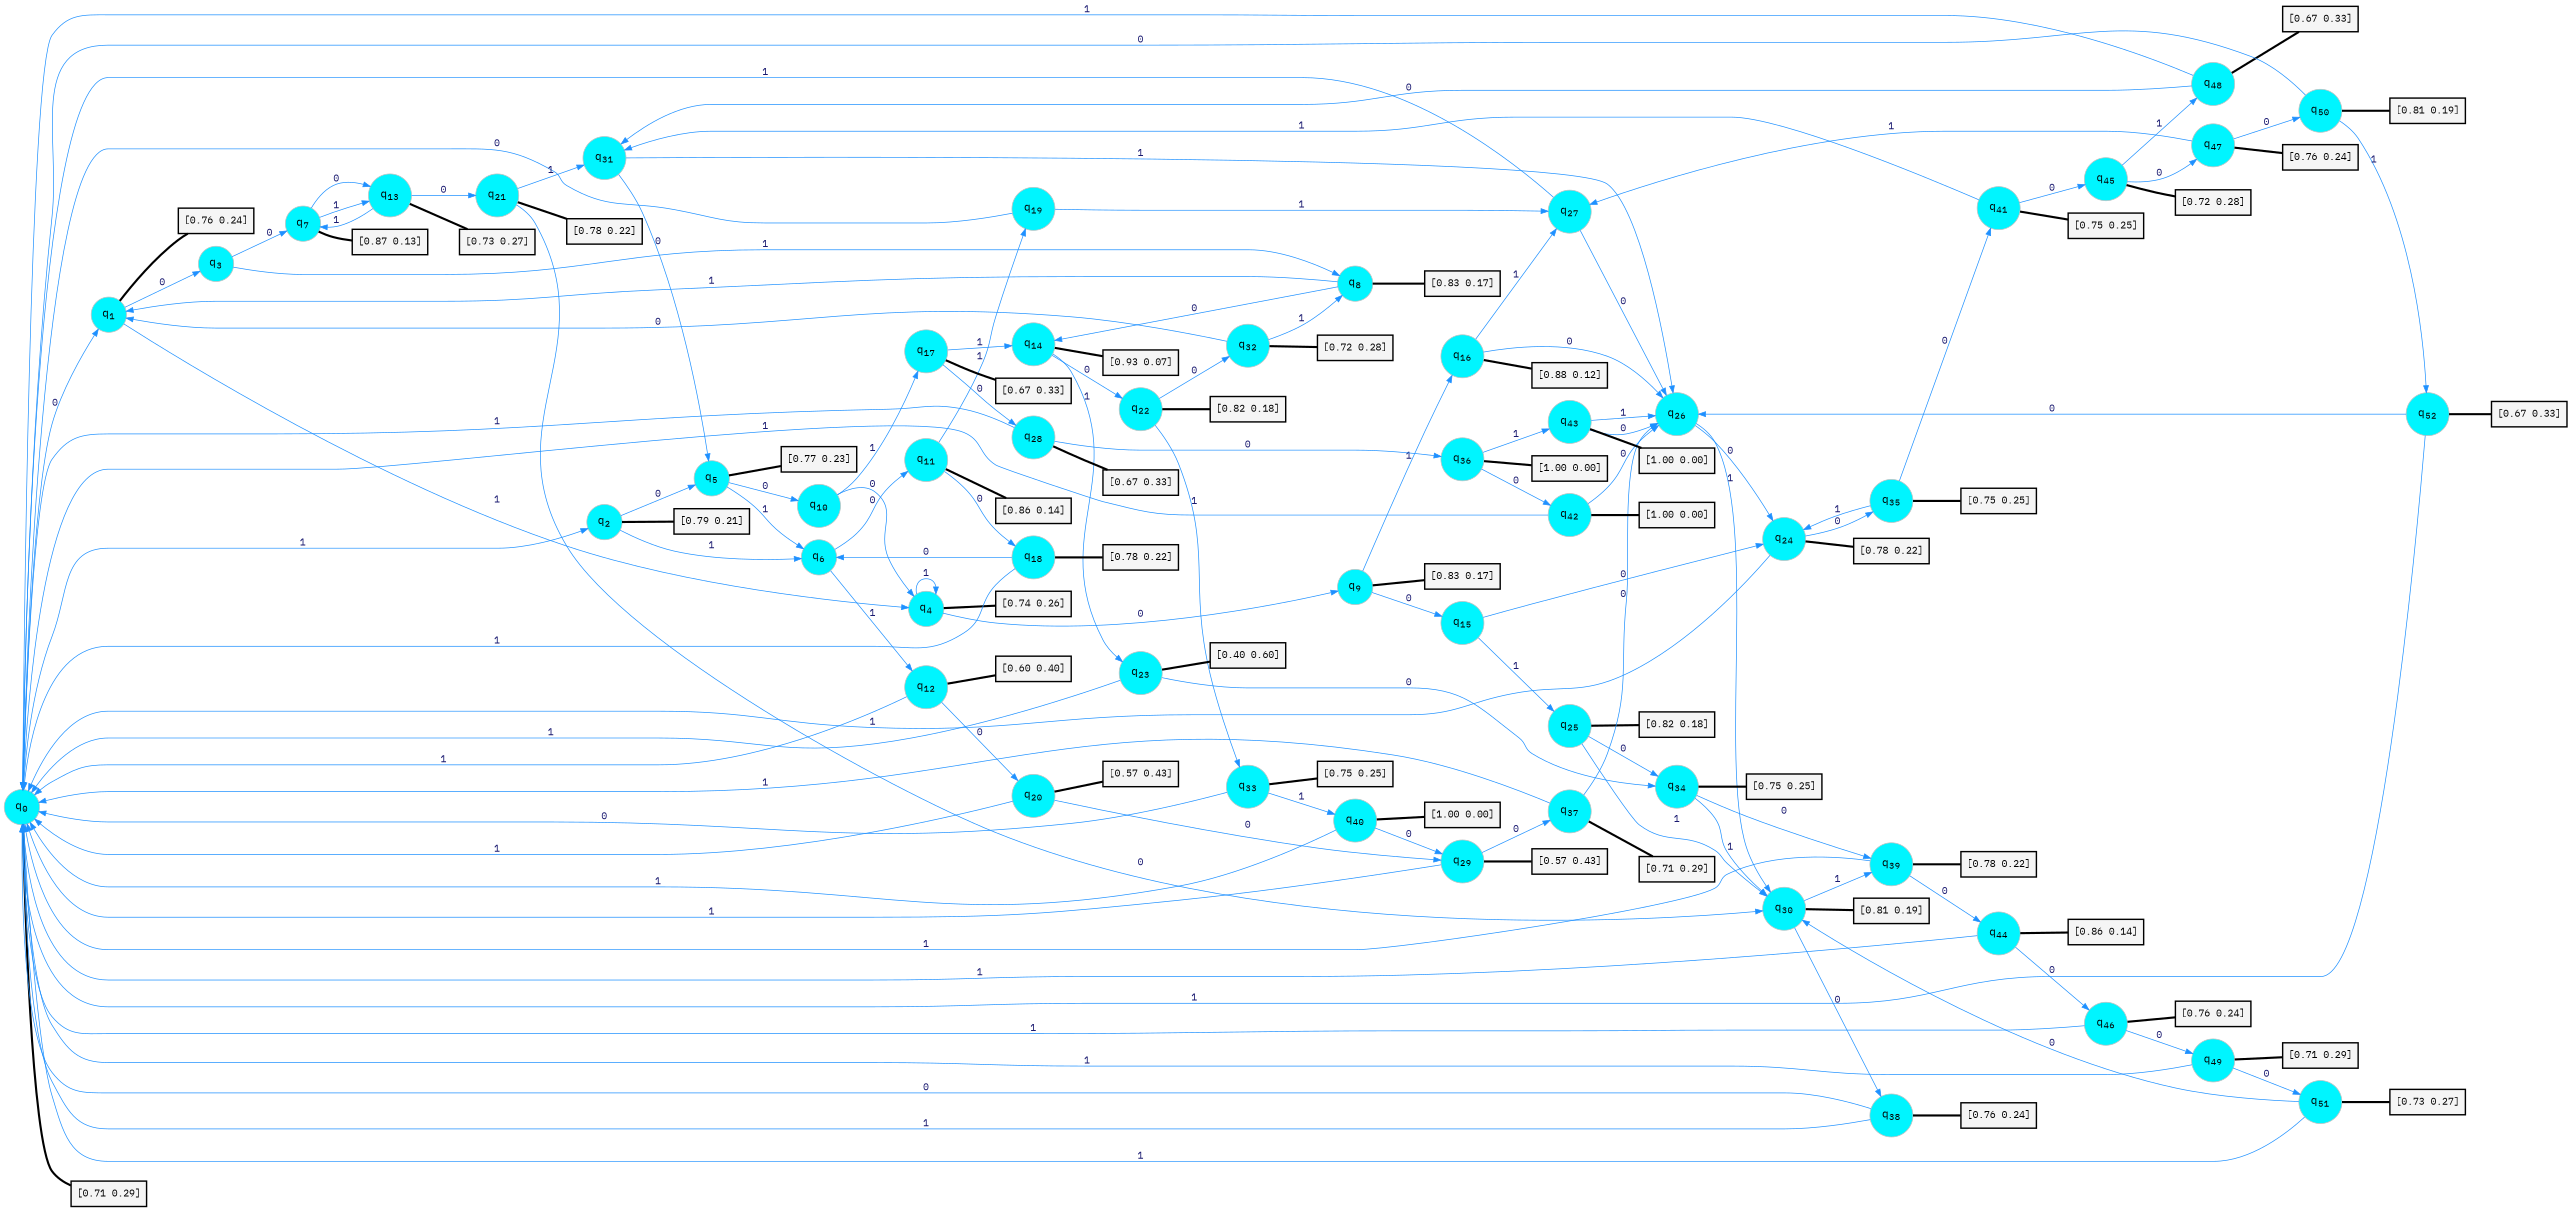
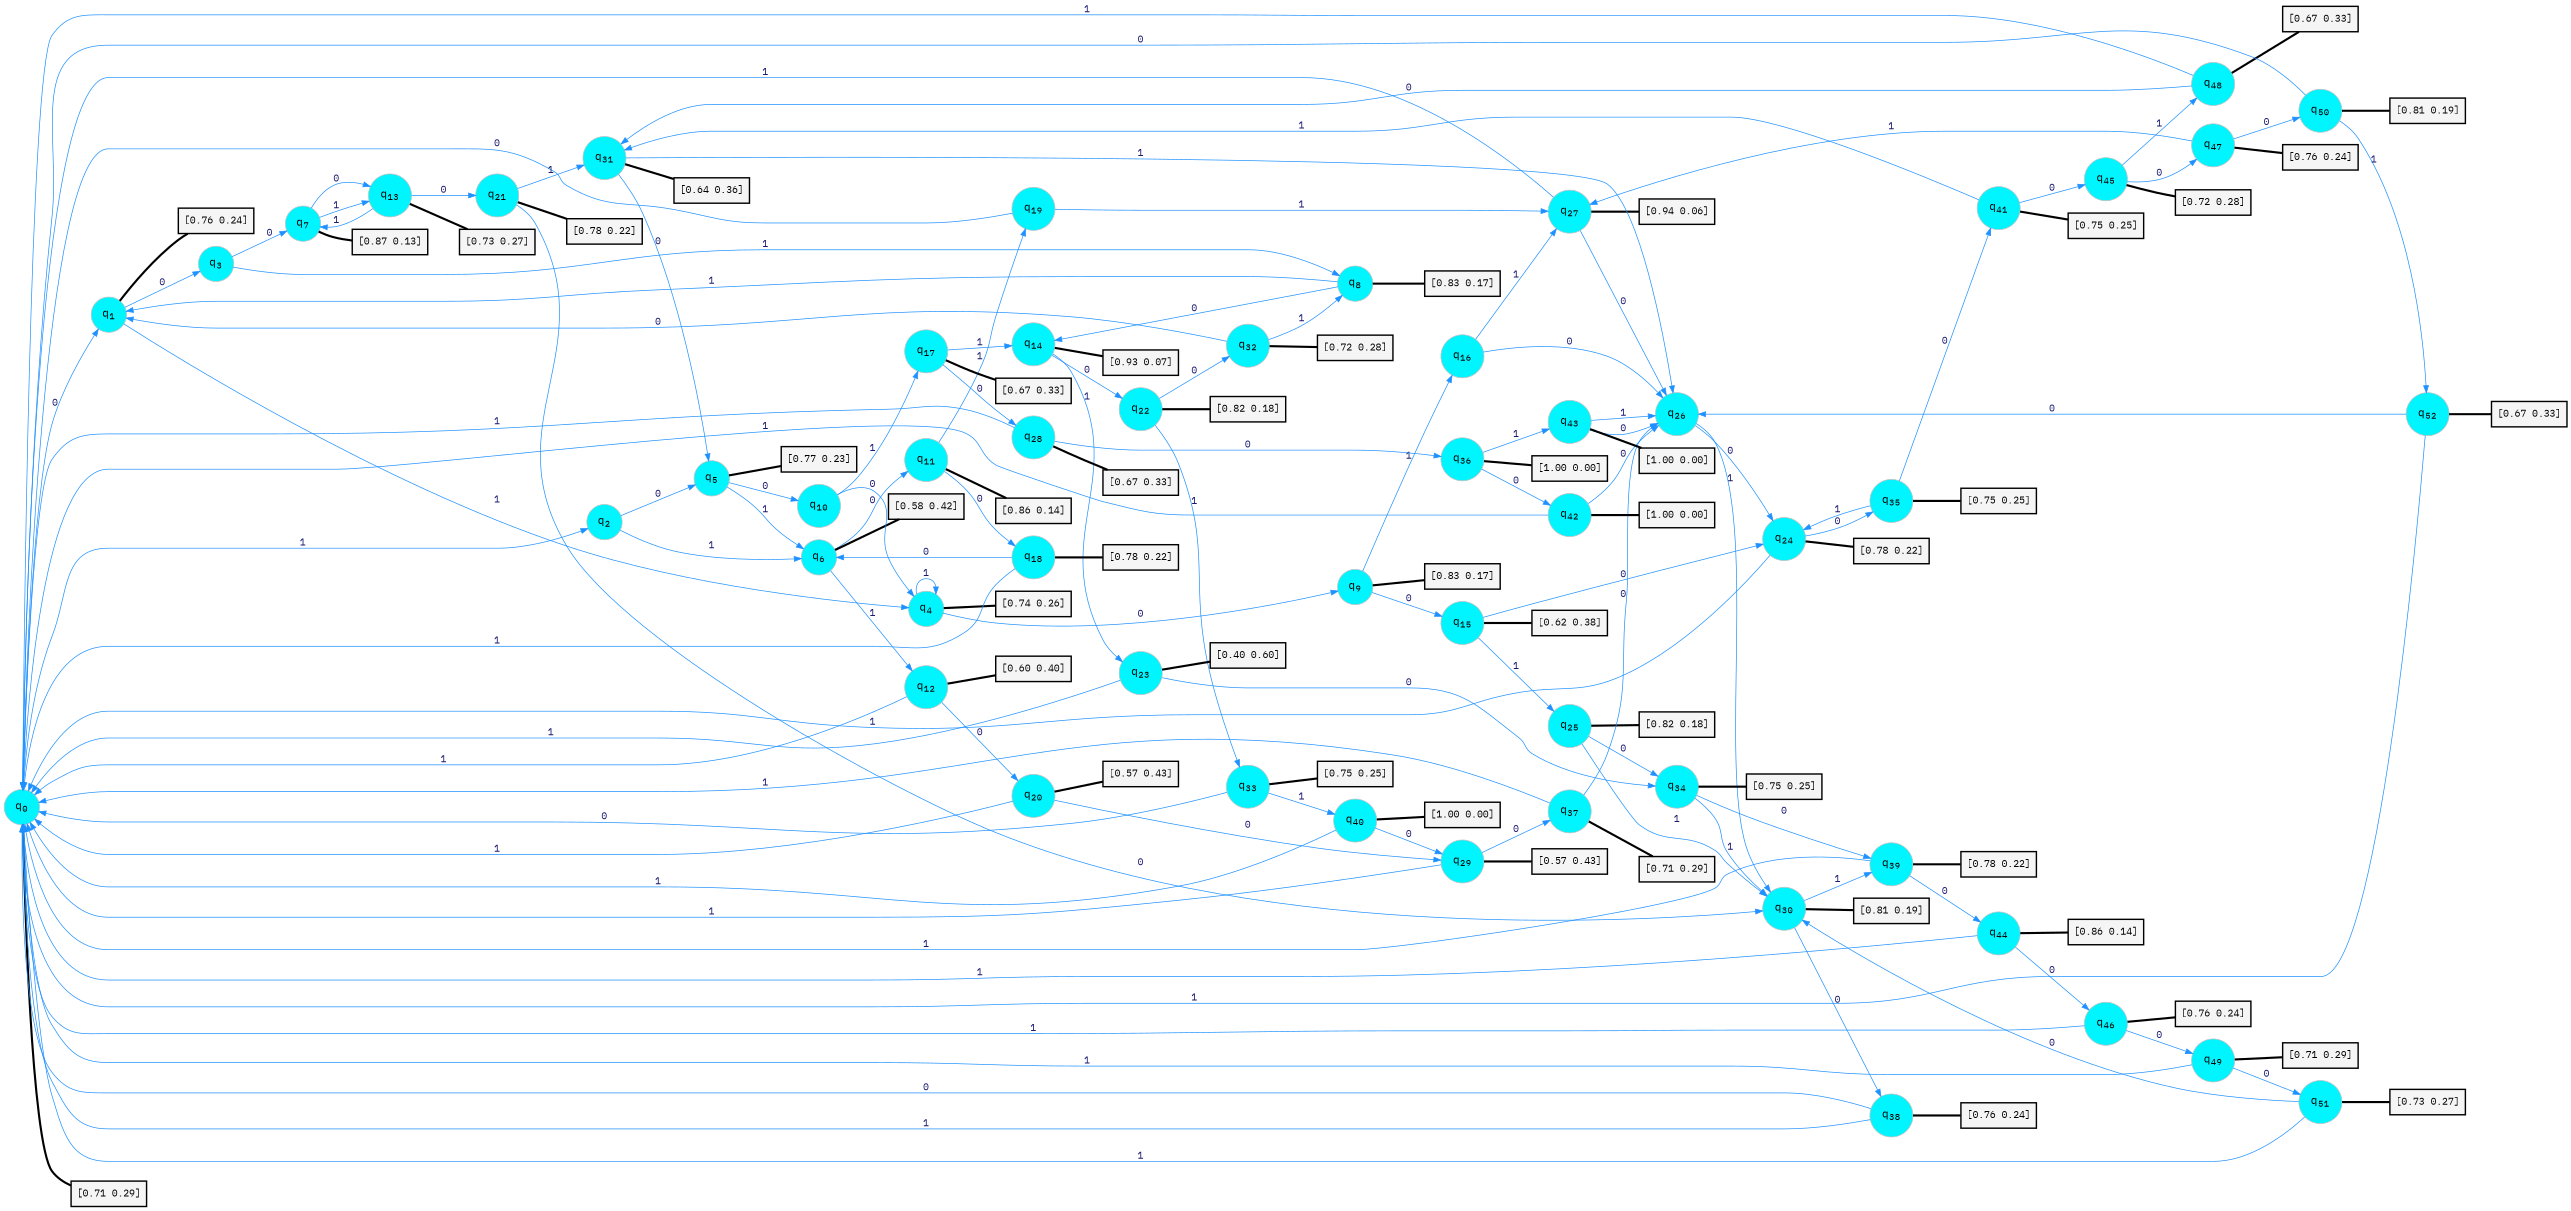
none -> (712, 190)
none -> (1677, 212)
(1570, 375) -> none
none -> (926, 507)
(712, 521) -> none
none -> (1570, 623)
